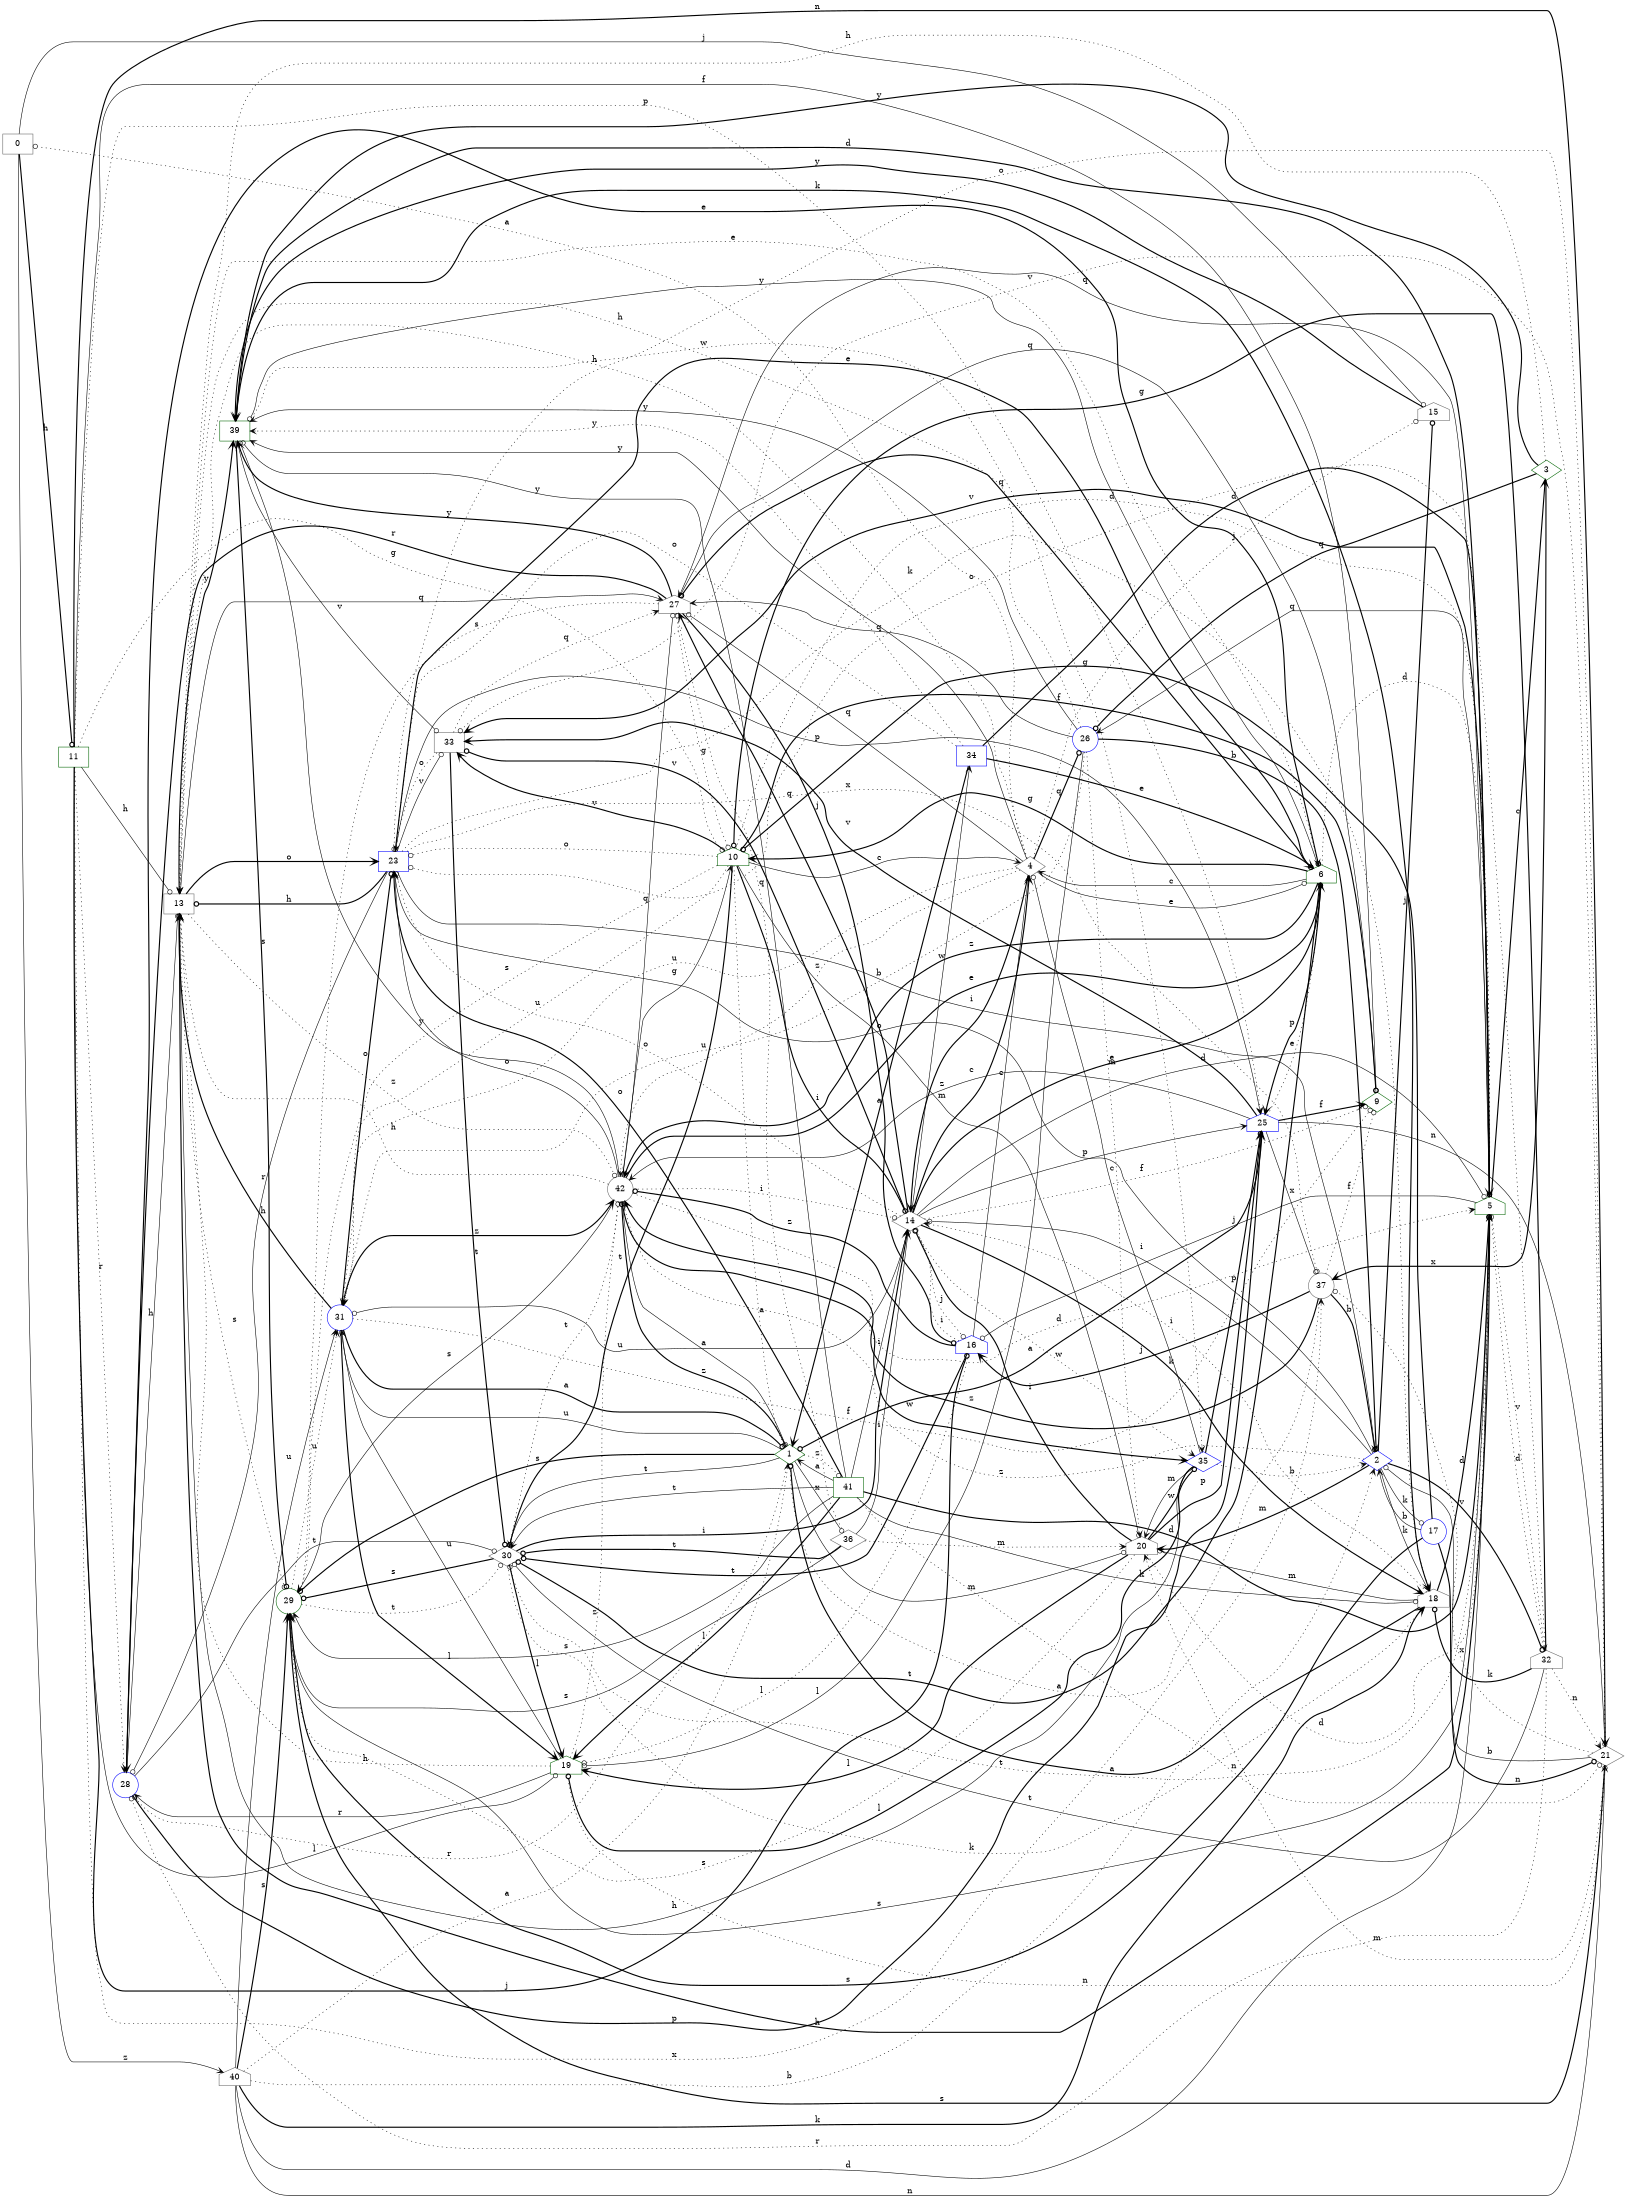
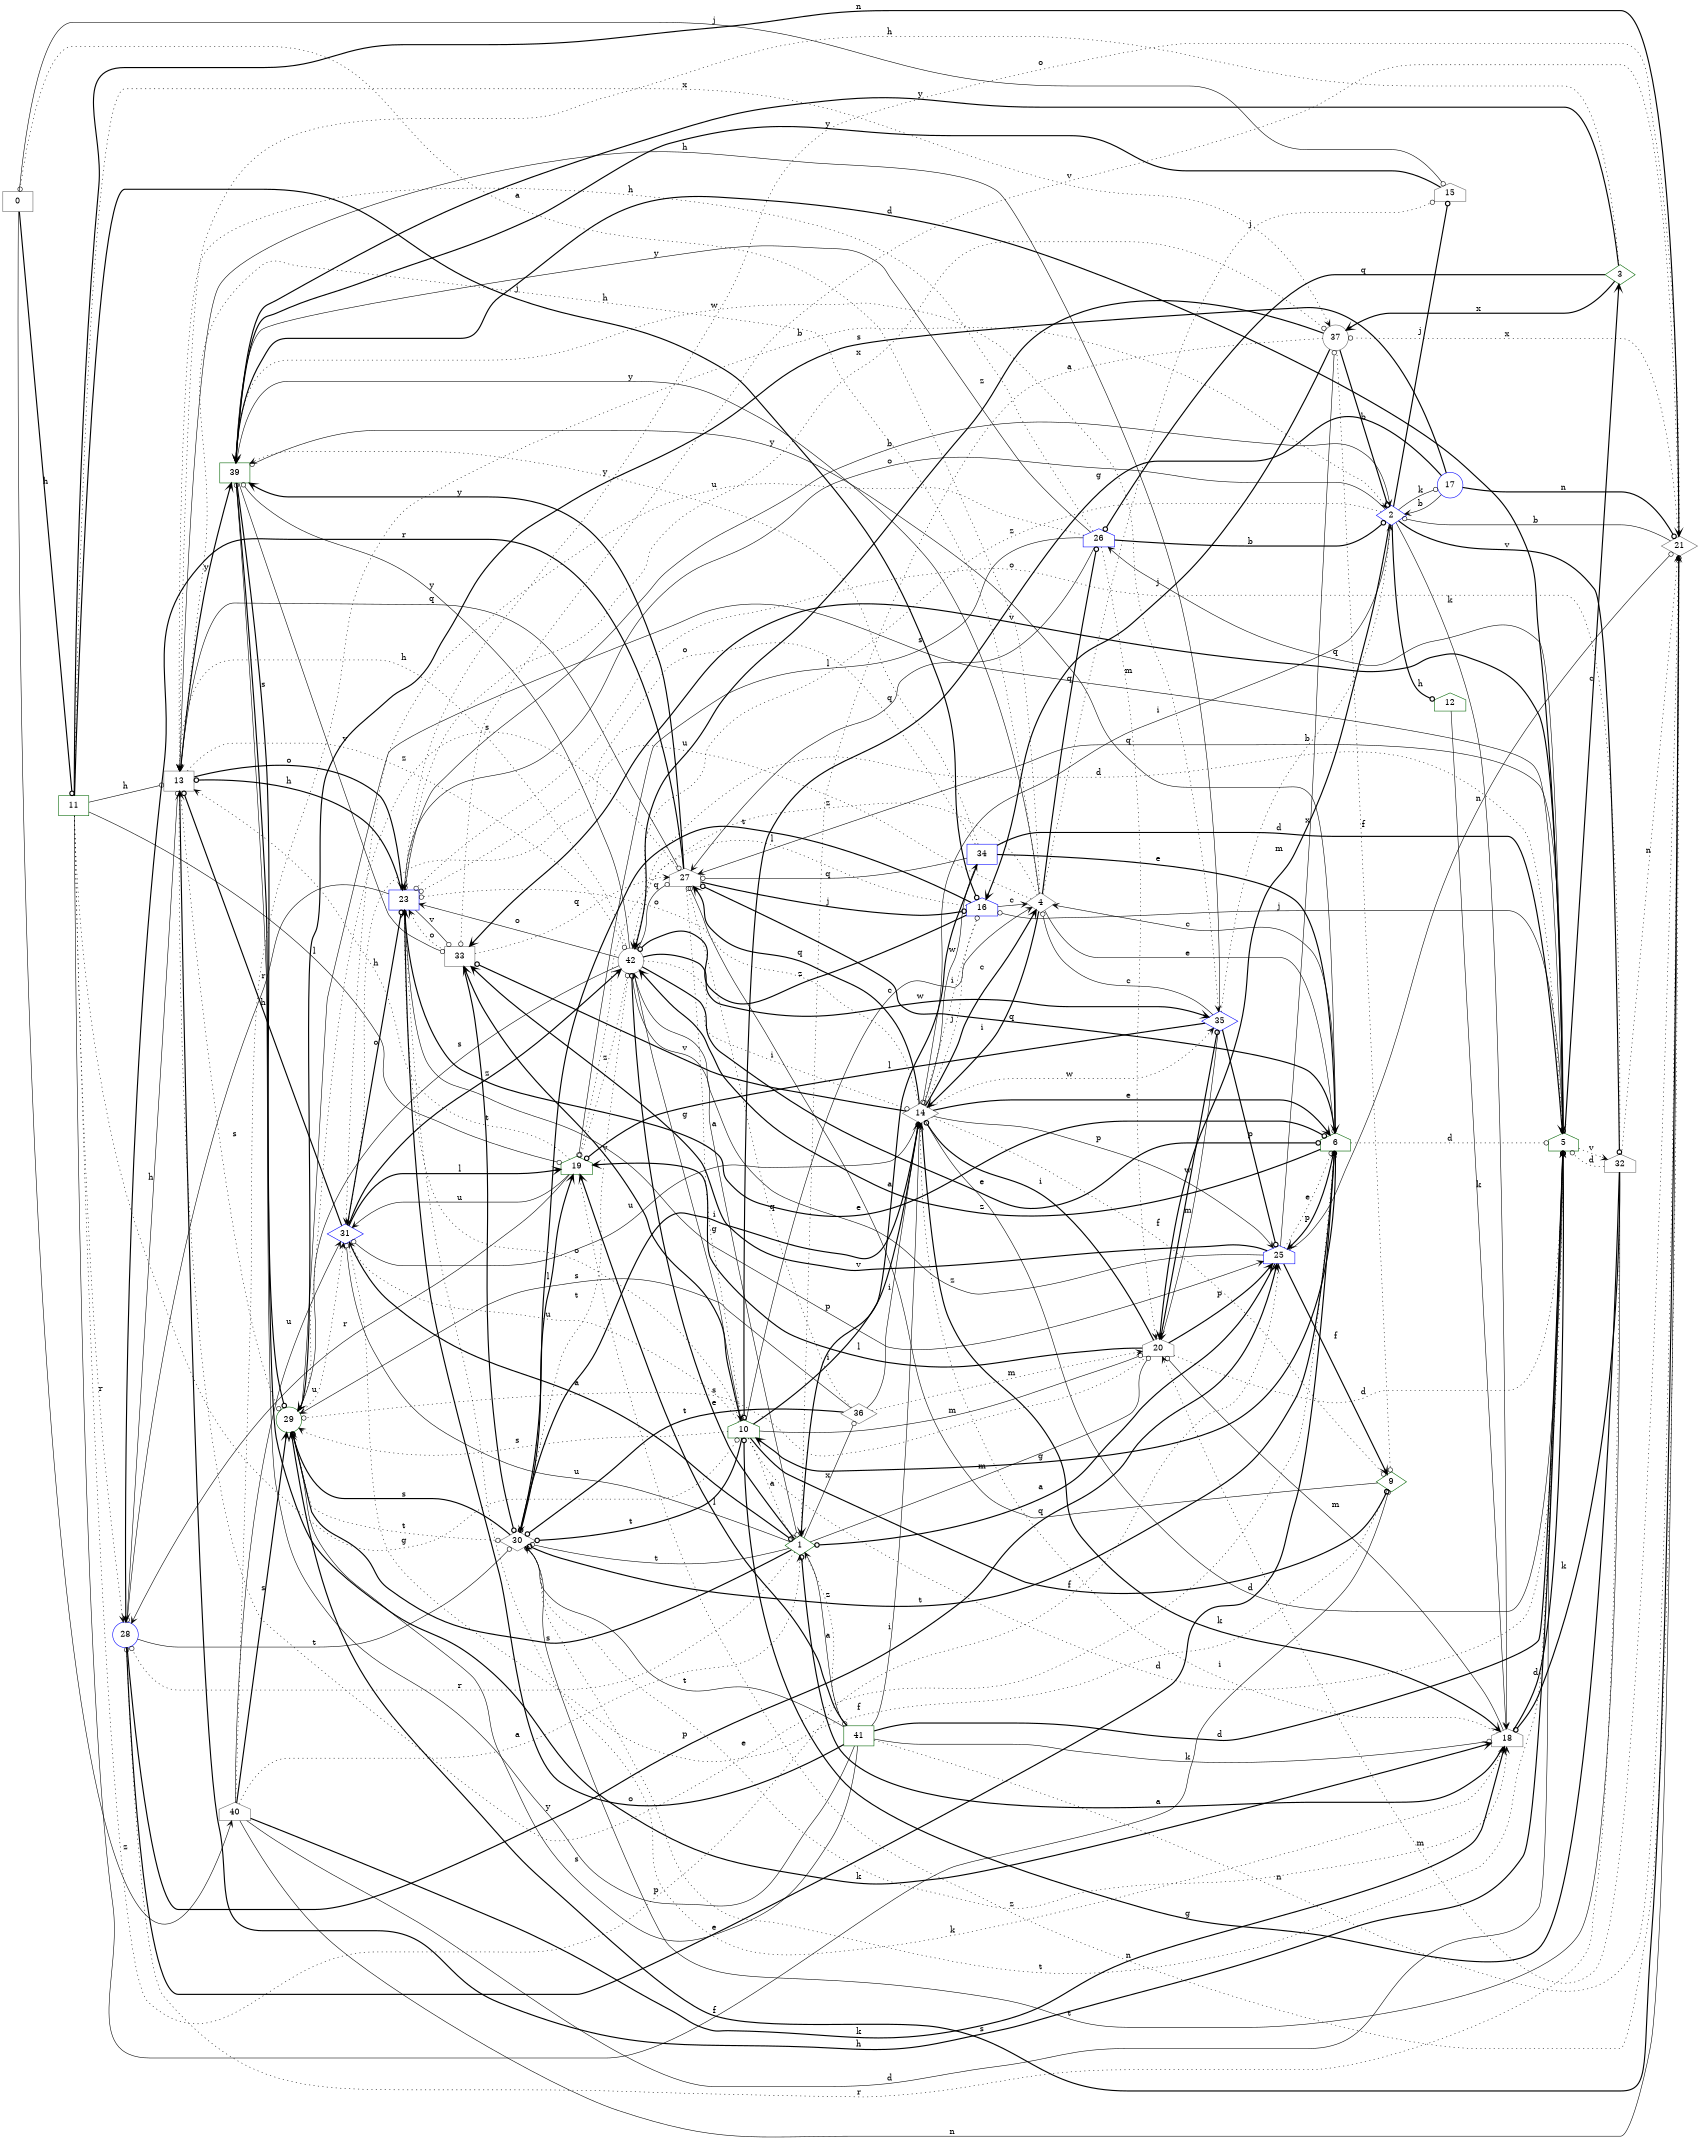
(296, 602) -> (432, 605)
none -> (1450, 703)
(858, 736) -> (837, 878)
(1085, 739) -> (1099, 539)
(340, 1318) -> (345, 1234)
(704, 1371) -> (714, 1403)
(972, 1848) -> (1012, 1904)
